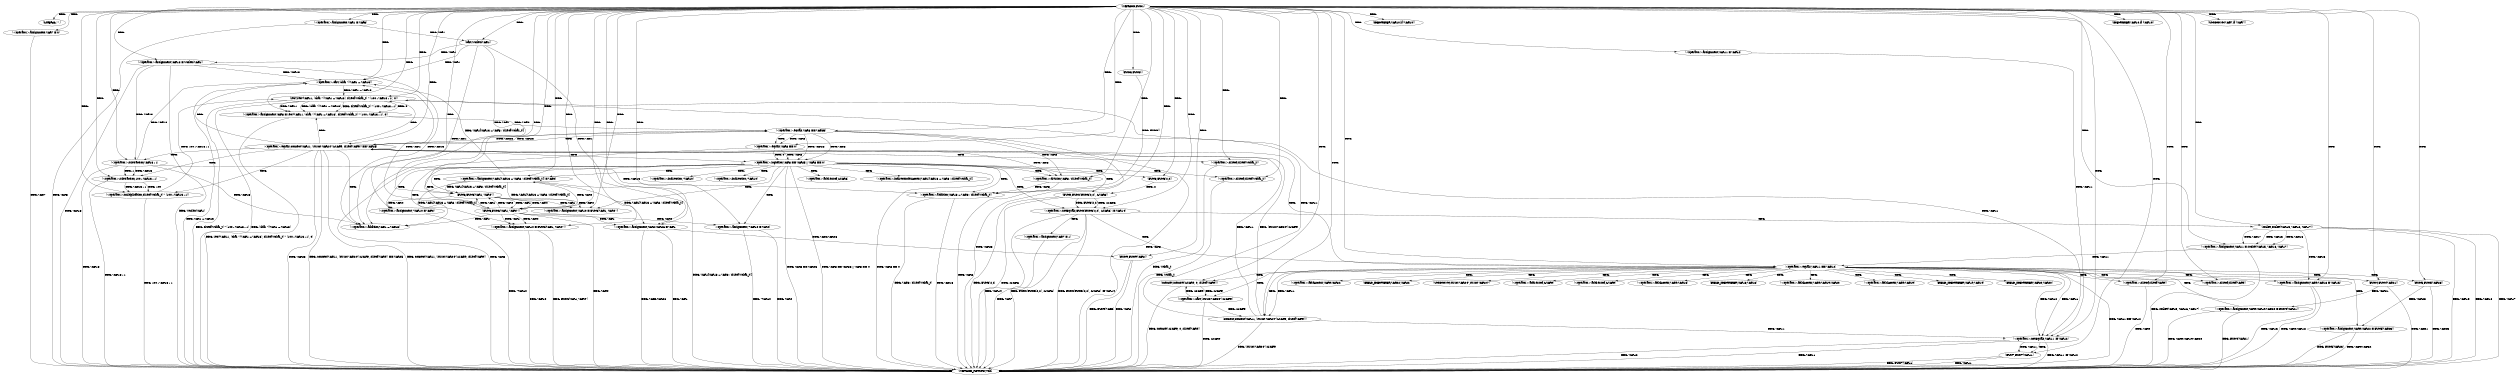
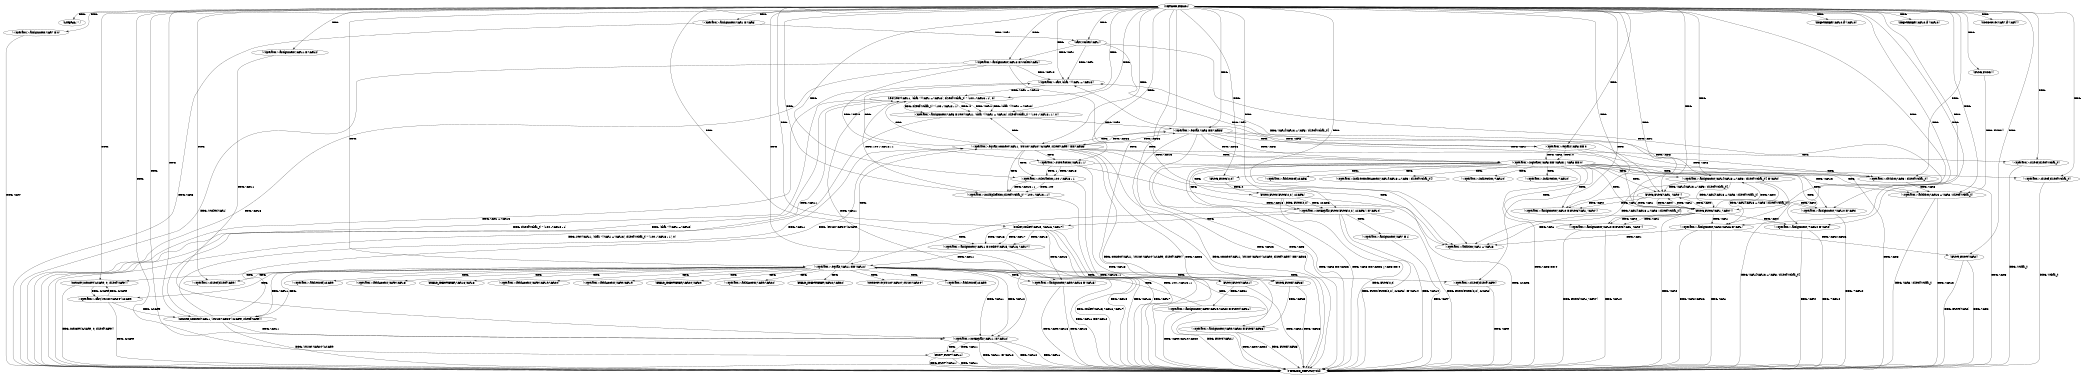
(1133, 7) -> (1176, 7)
(200, 86) -> none
(452, 135) -> (1590, 237)
(1960, 283) -> none
